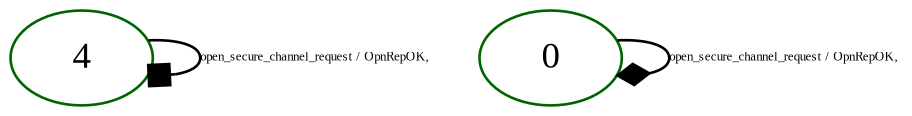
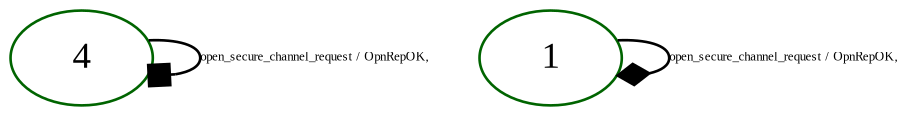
(551, 58) -> (551, 58)
